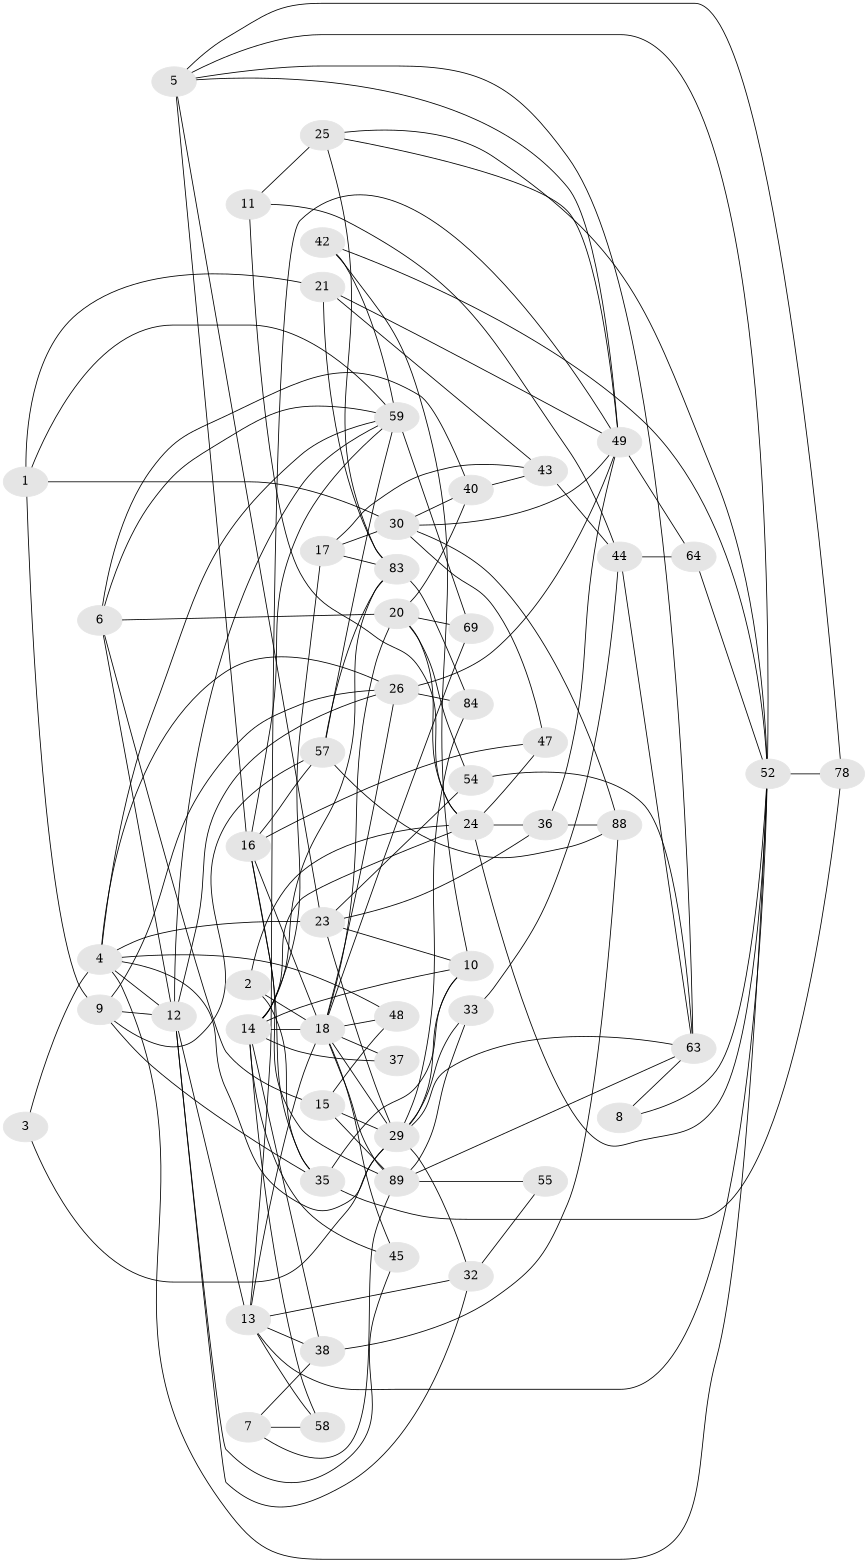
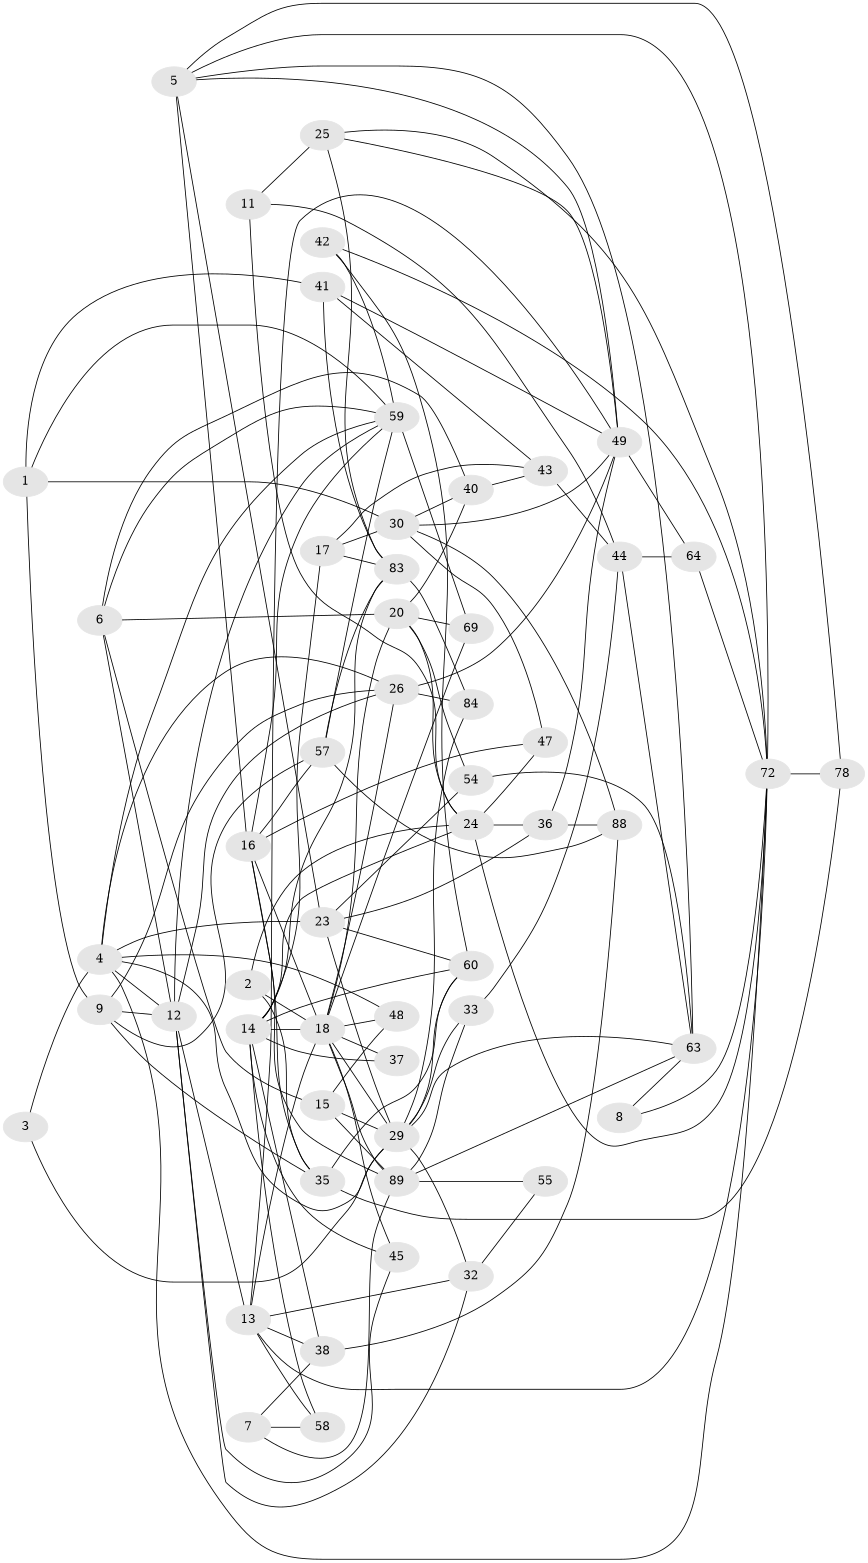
(323, 287) -> (323, 287)
(768, 774) -> (768, 774)
(471, 966) -> (471, 966)
